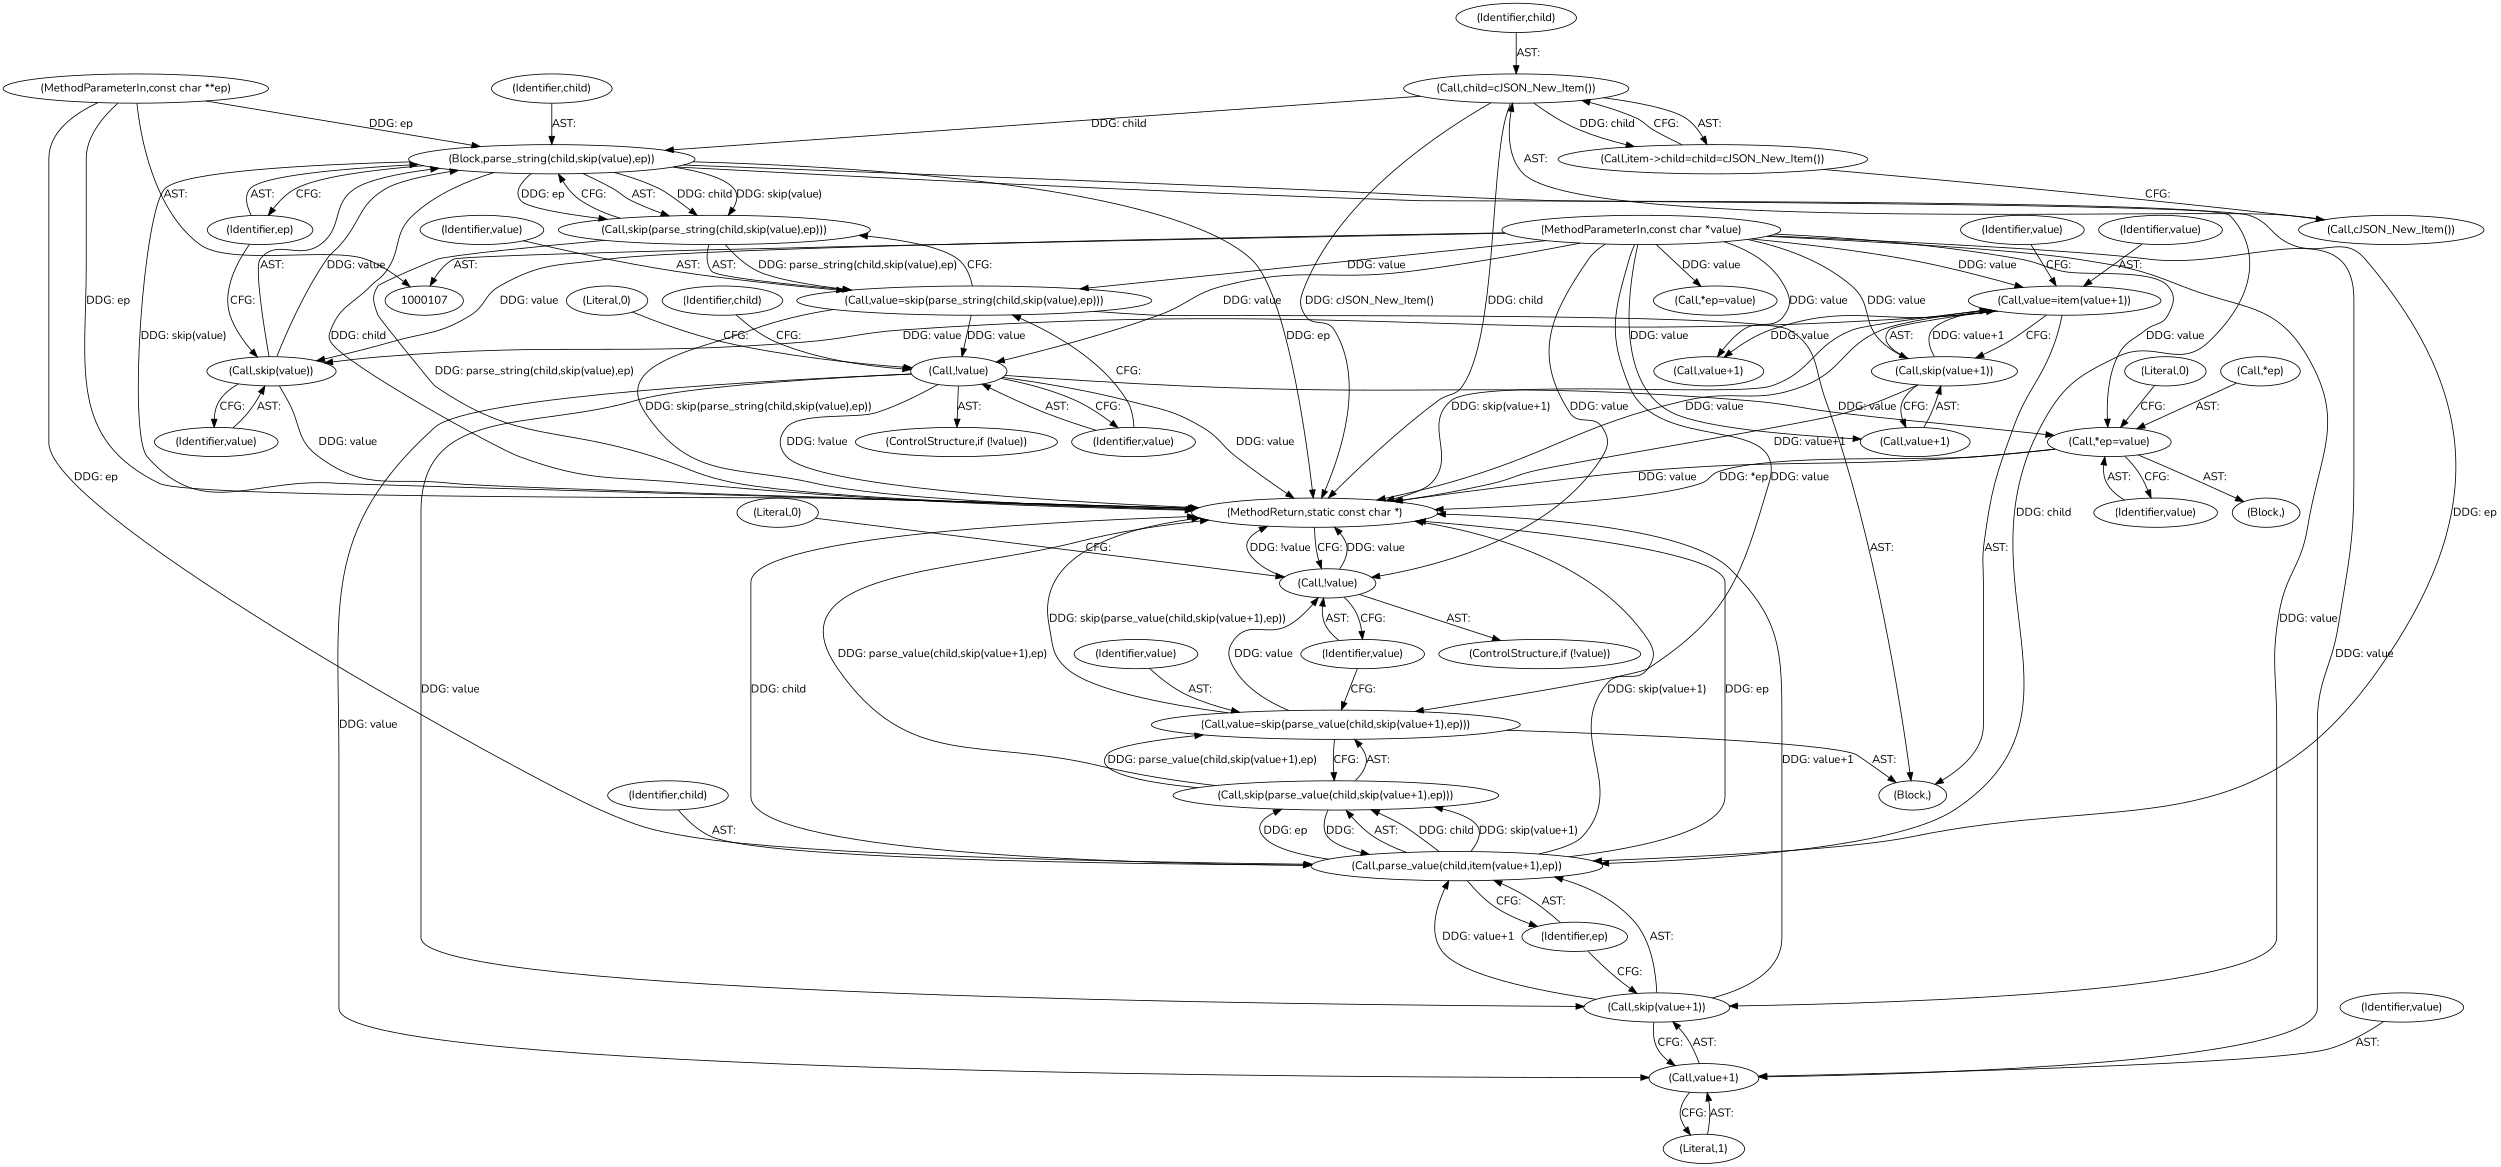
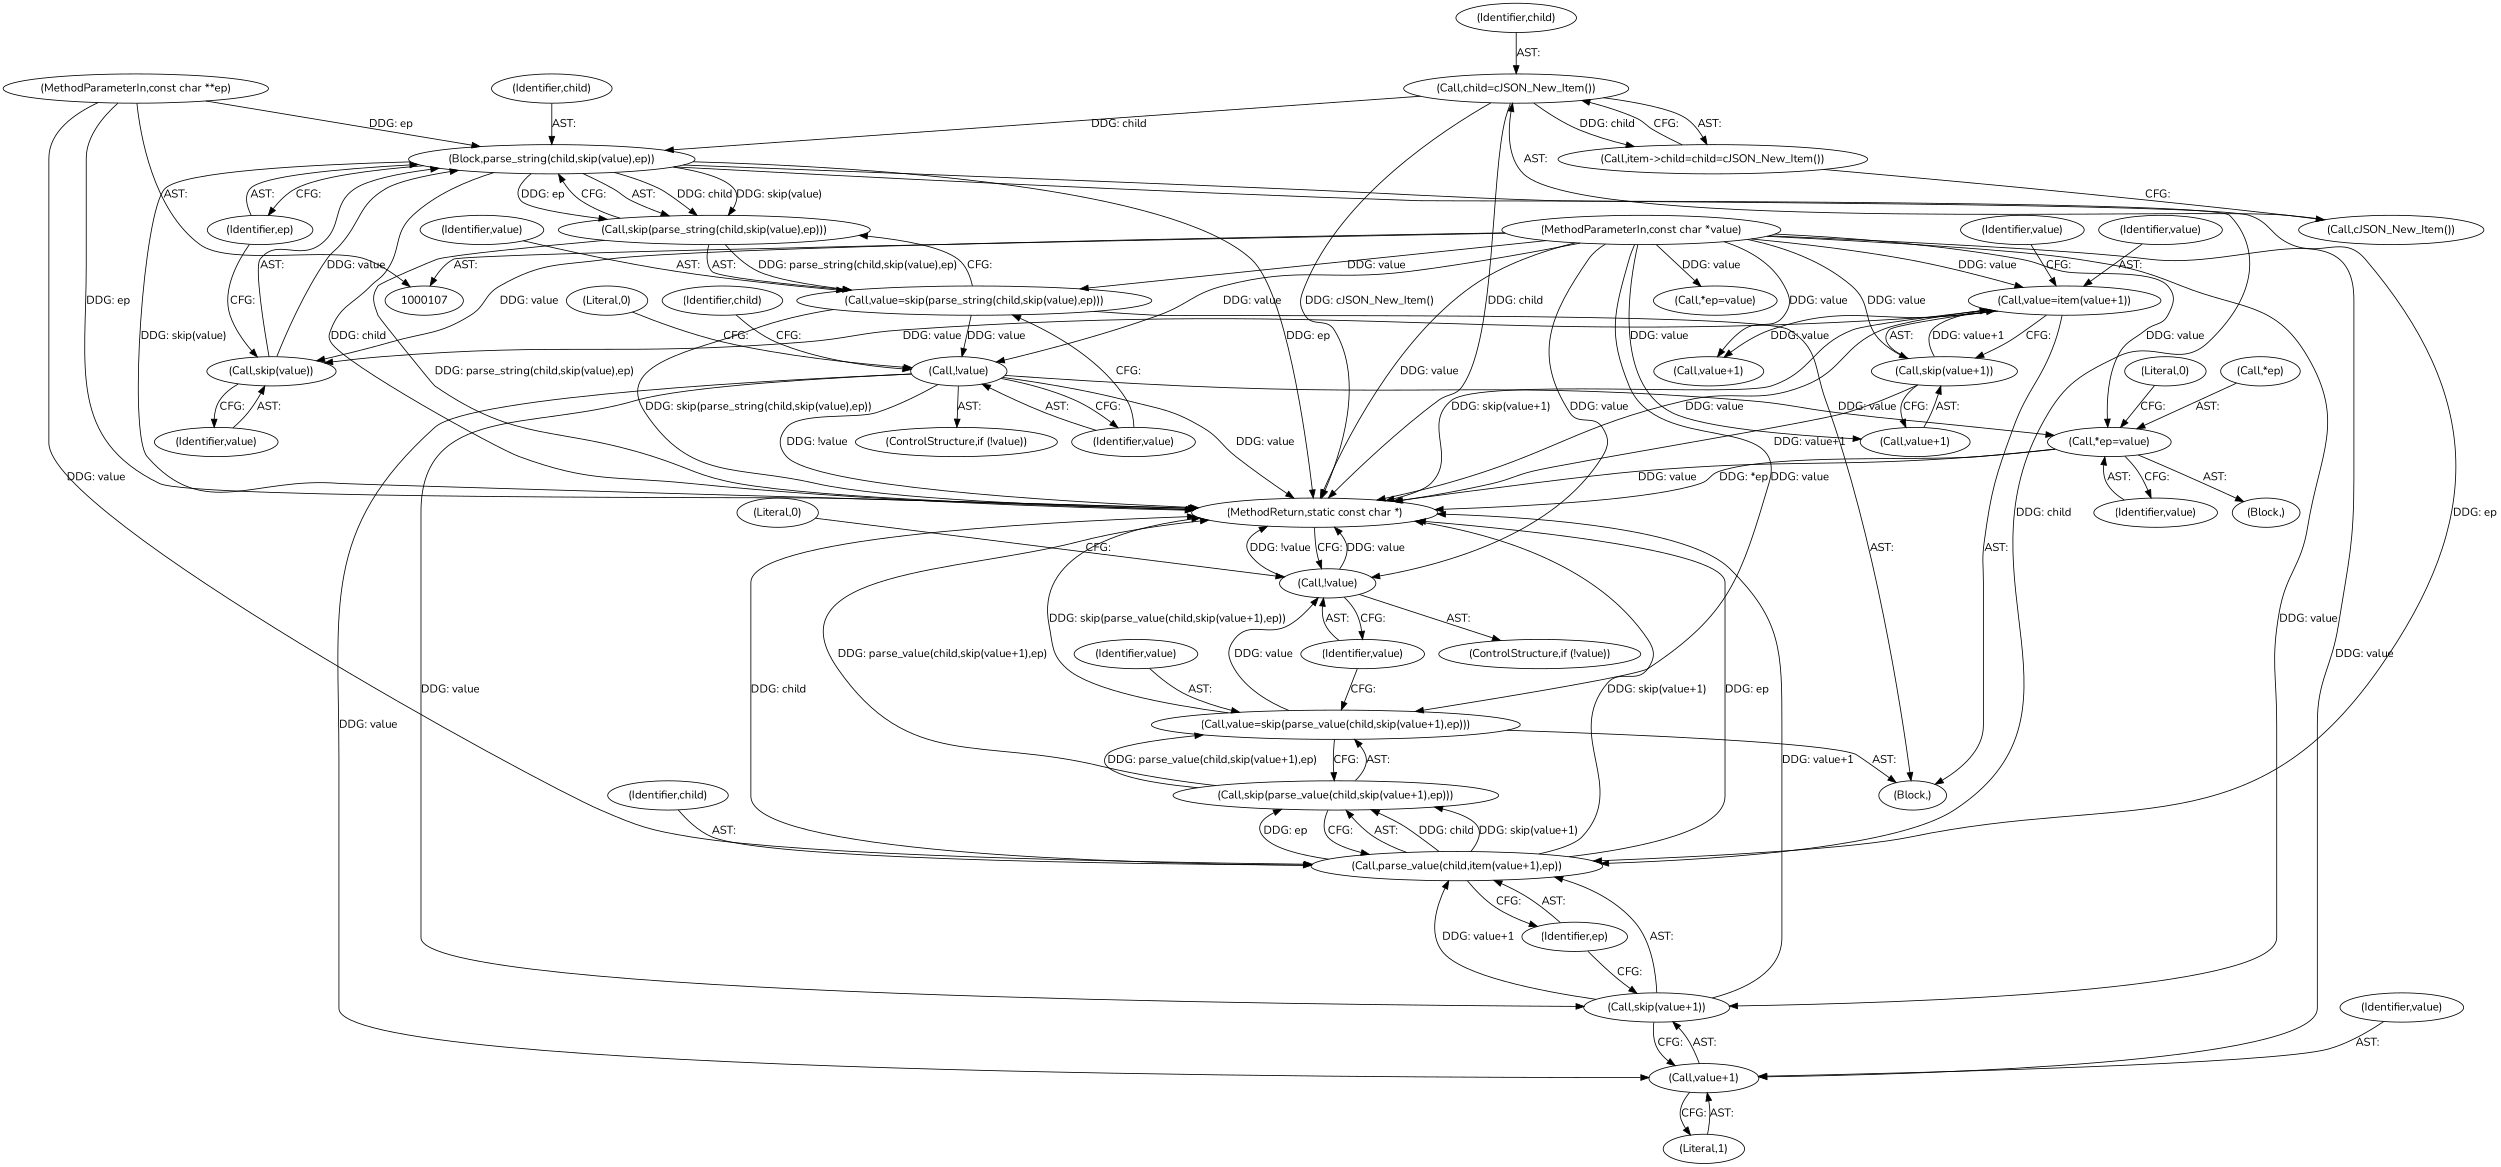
(96, 477) -> (96, 477)
(710, 494) -> (1419, 334)
(1342, 831) -> (1342, 831)
